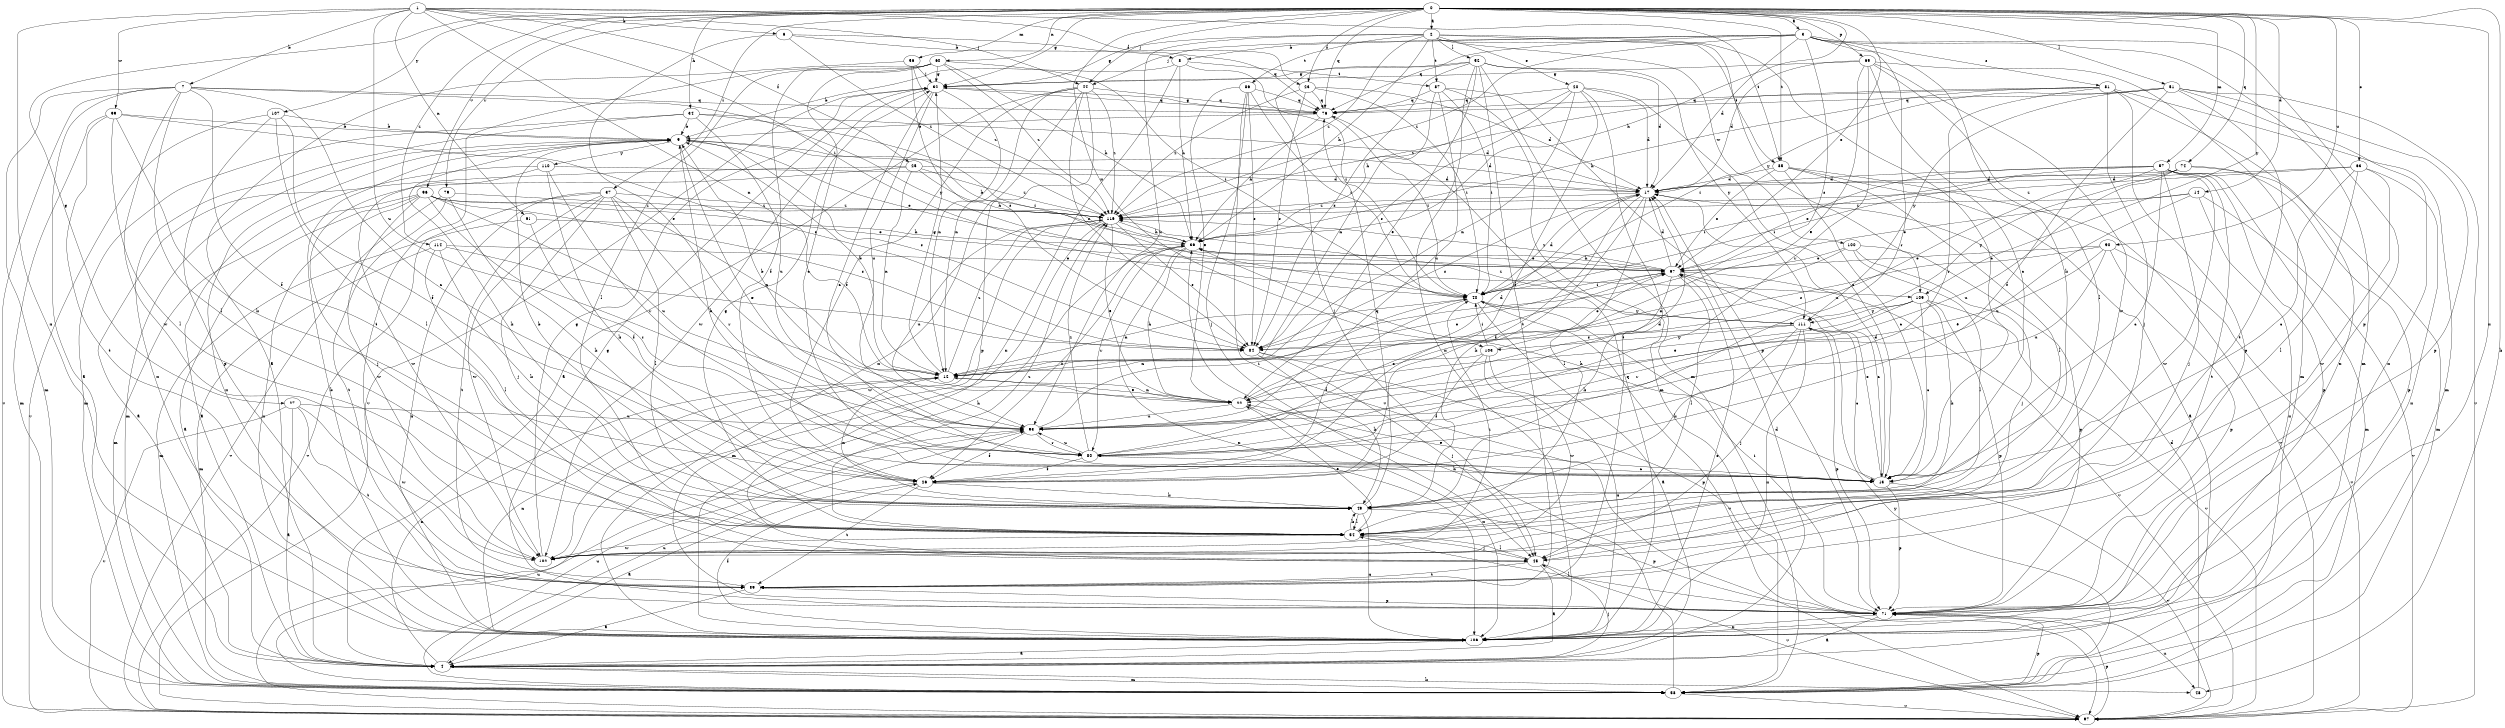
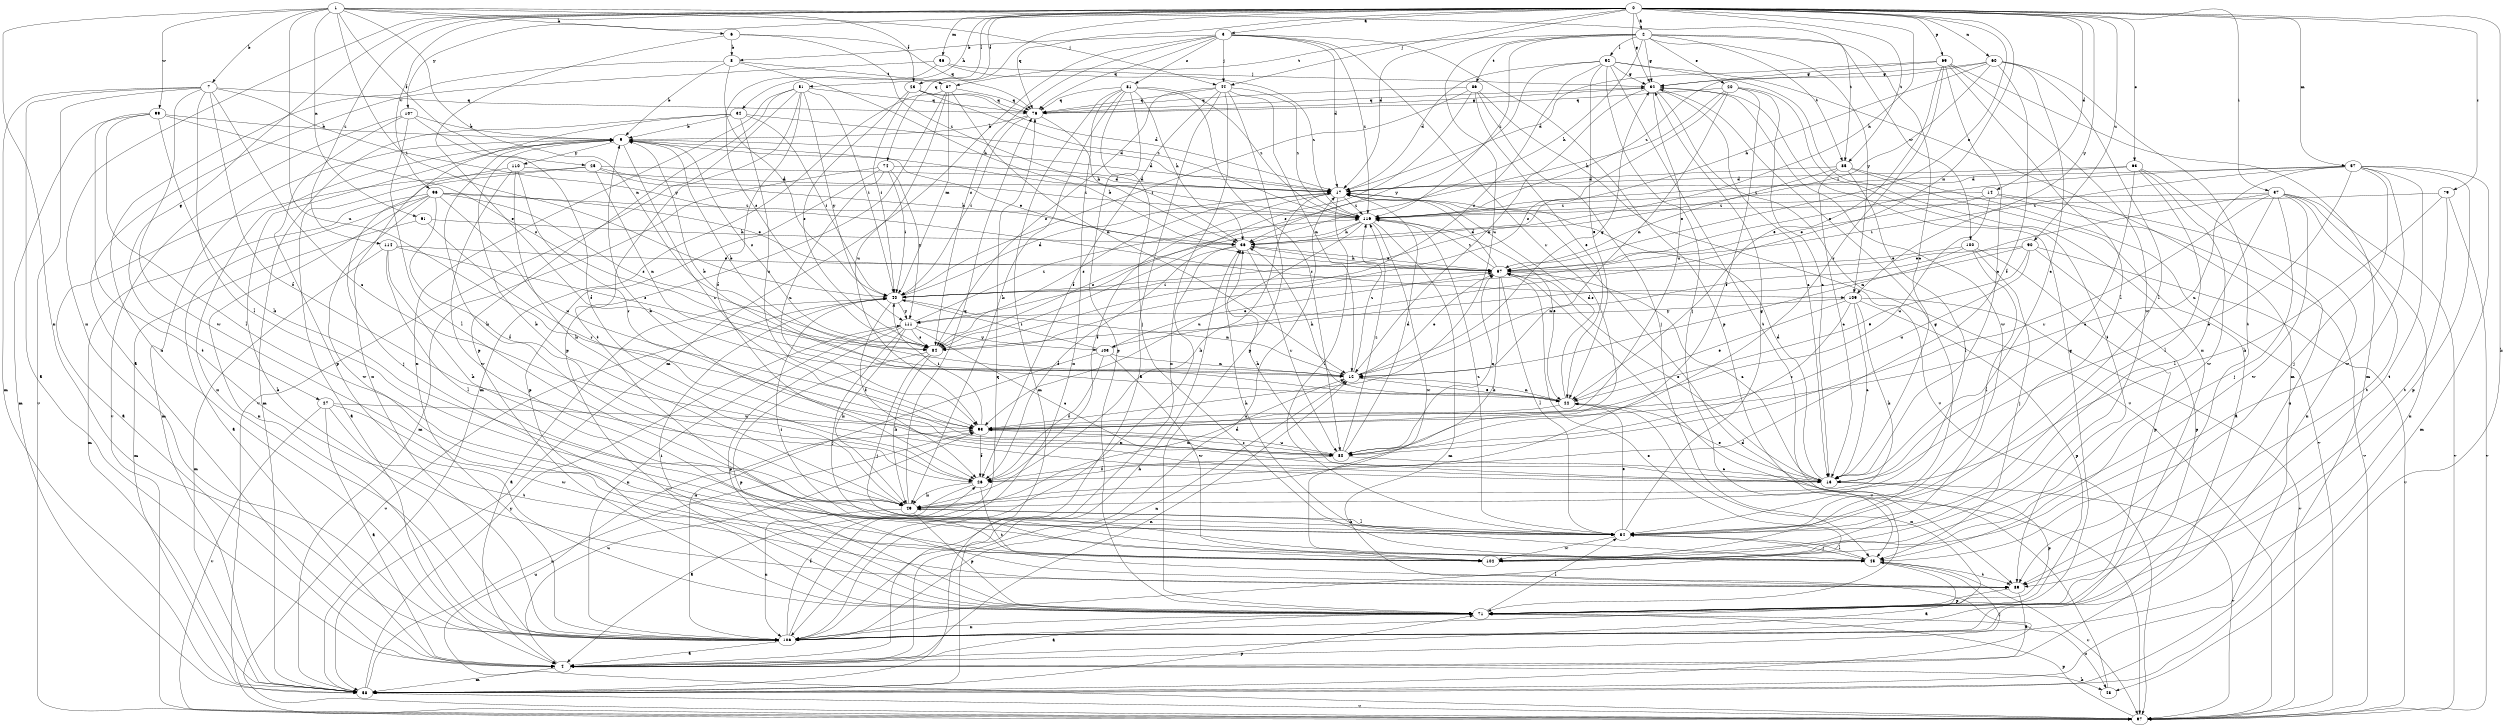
(1647, 113) -> (1440, 47)
(1492, 193) -> (948, 193)
(1150, 343) -> (1368, 389)
(2024, 428) -> (1004, 287)
